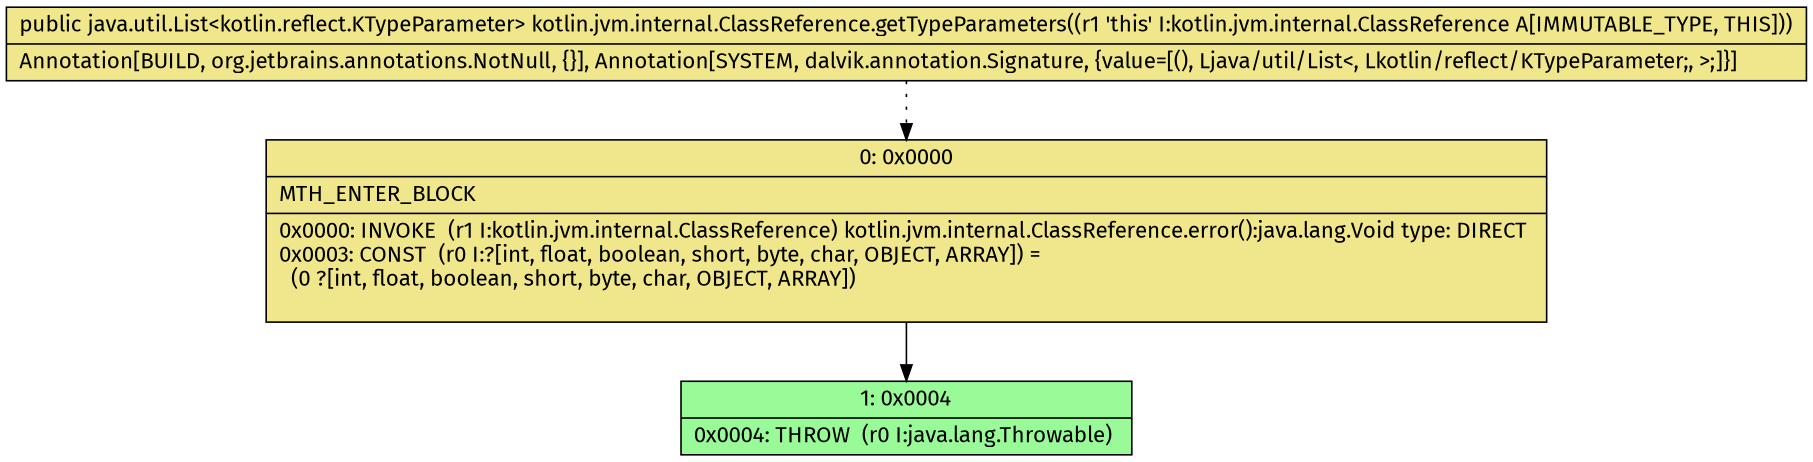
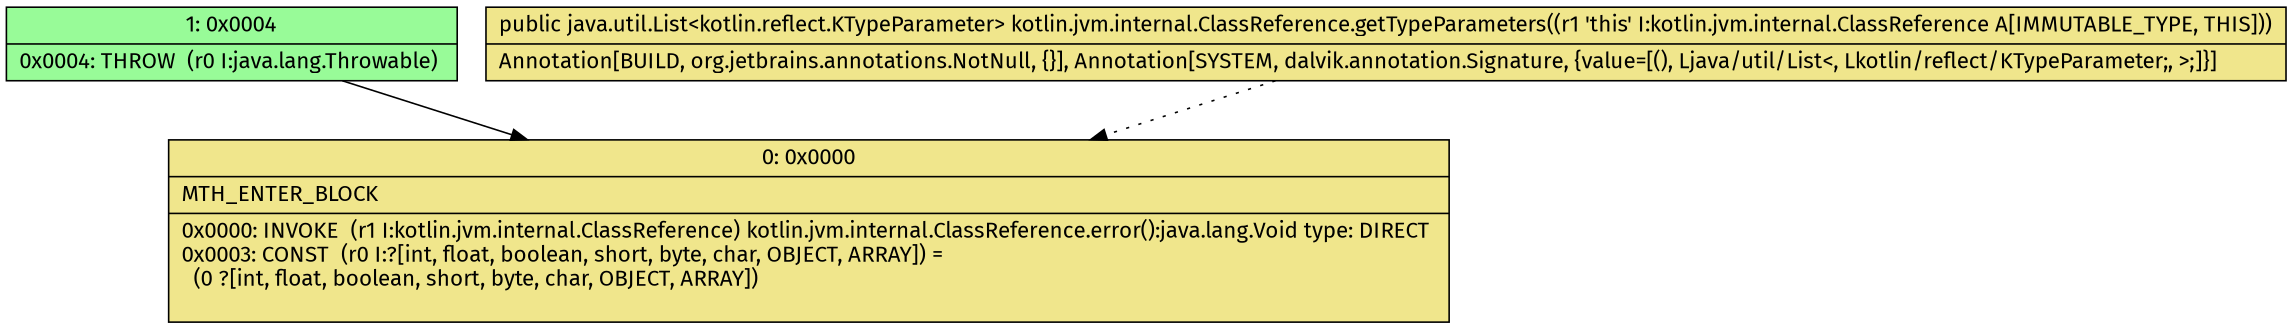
(906, 343) -> (427, 108)
